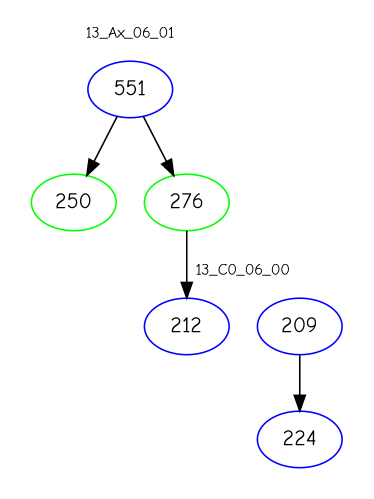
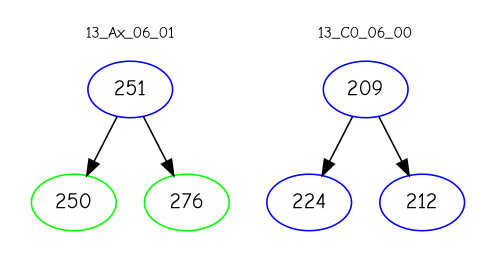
(130, 89) -> (130, 89)
(187, 265) -> (390, 139)
